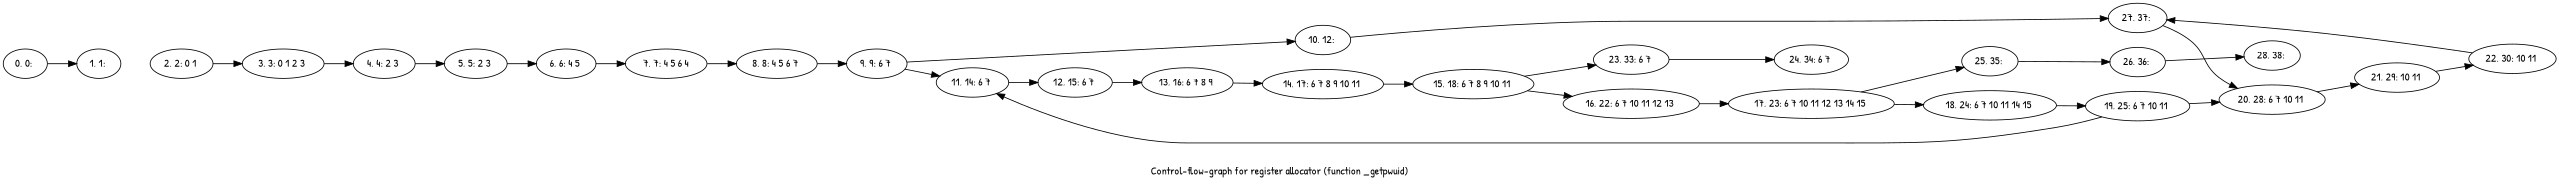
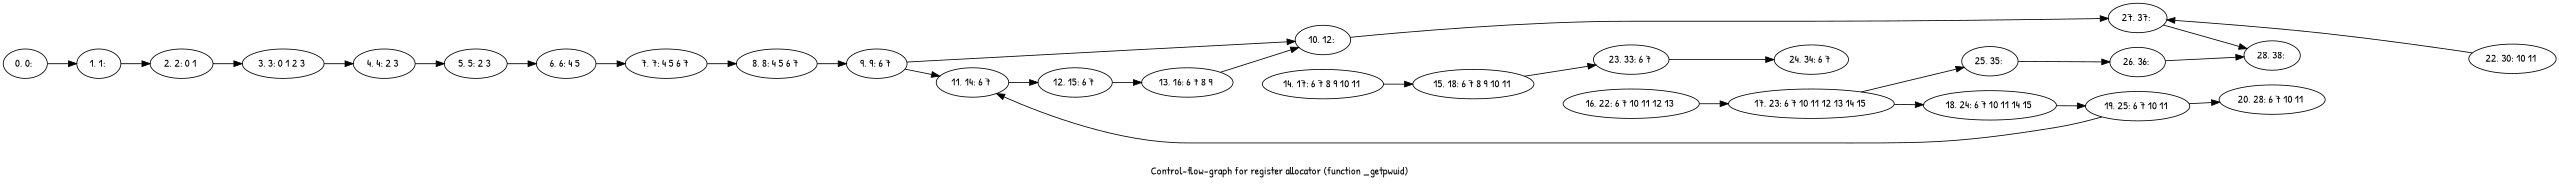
(2200, 51) -> (2201, 36)
none -> (131, 64)
(666, 64) -> (666, 64)
(2397, 78) -> none
(1244, 83) -> (1256, 61)
(1546, 93) -> none
